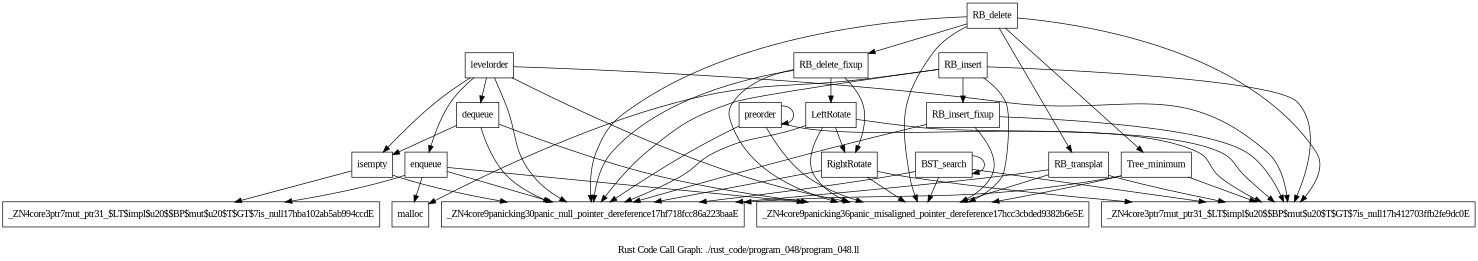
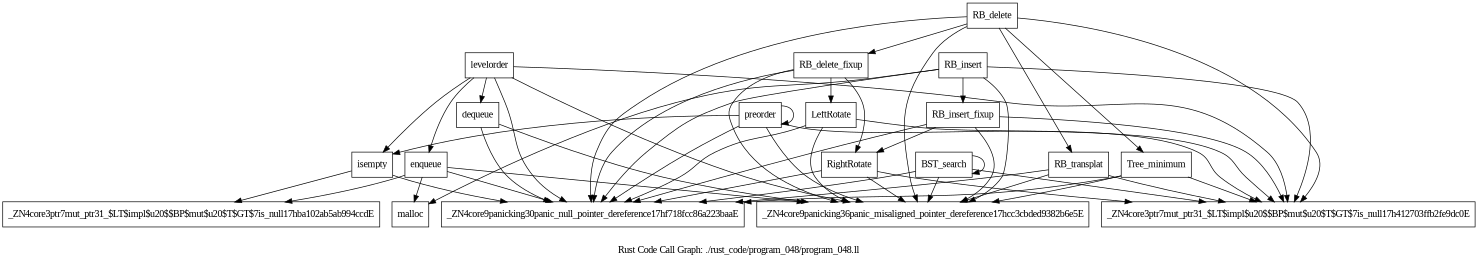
(839, 137) -> (909, 138)
(428, 139) -> (568, 124)
